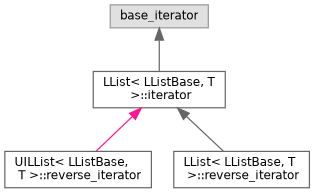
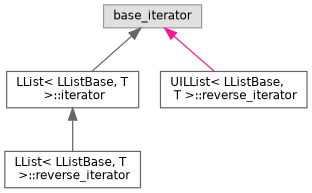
(114, 134) -> (194, 54)
